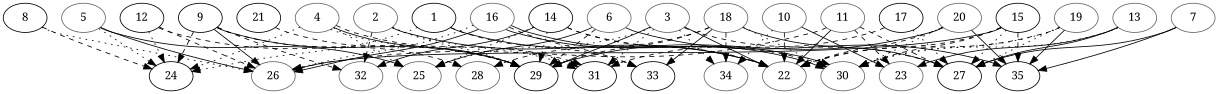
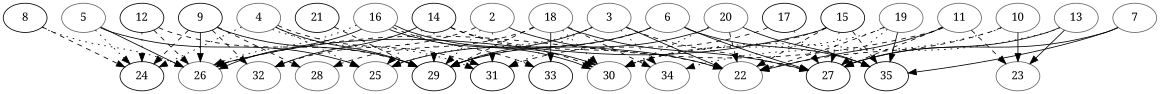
(434, 18) -> none
none -> (742, 49)
